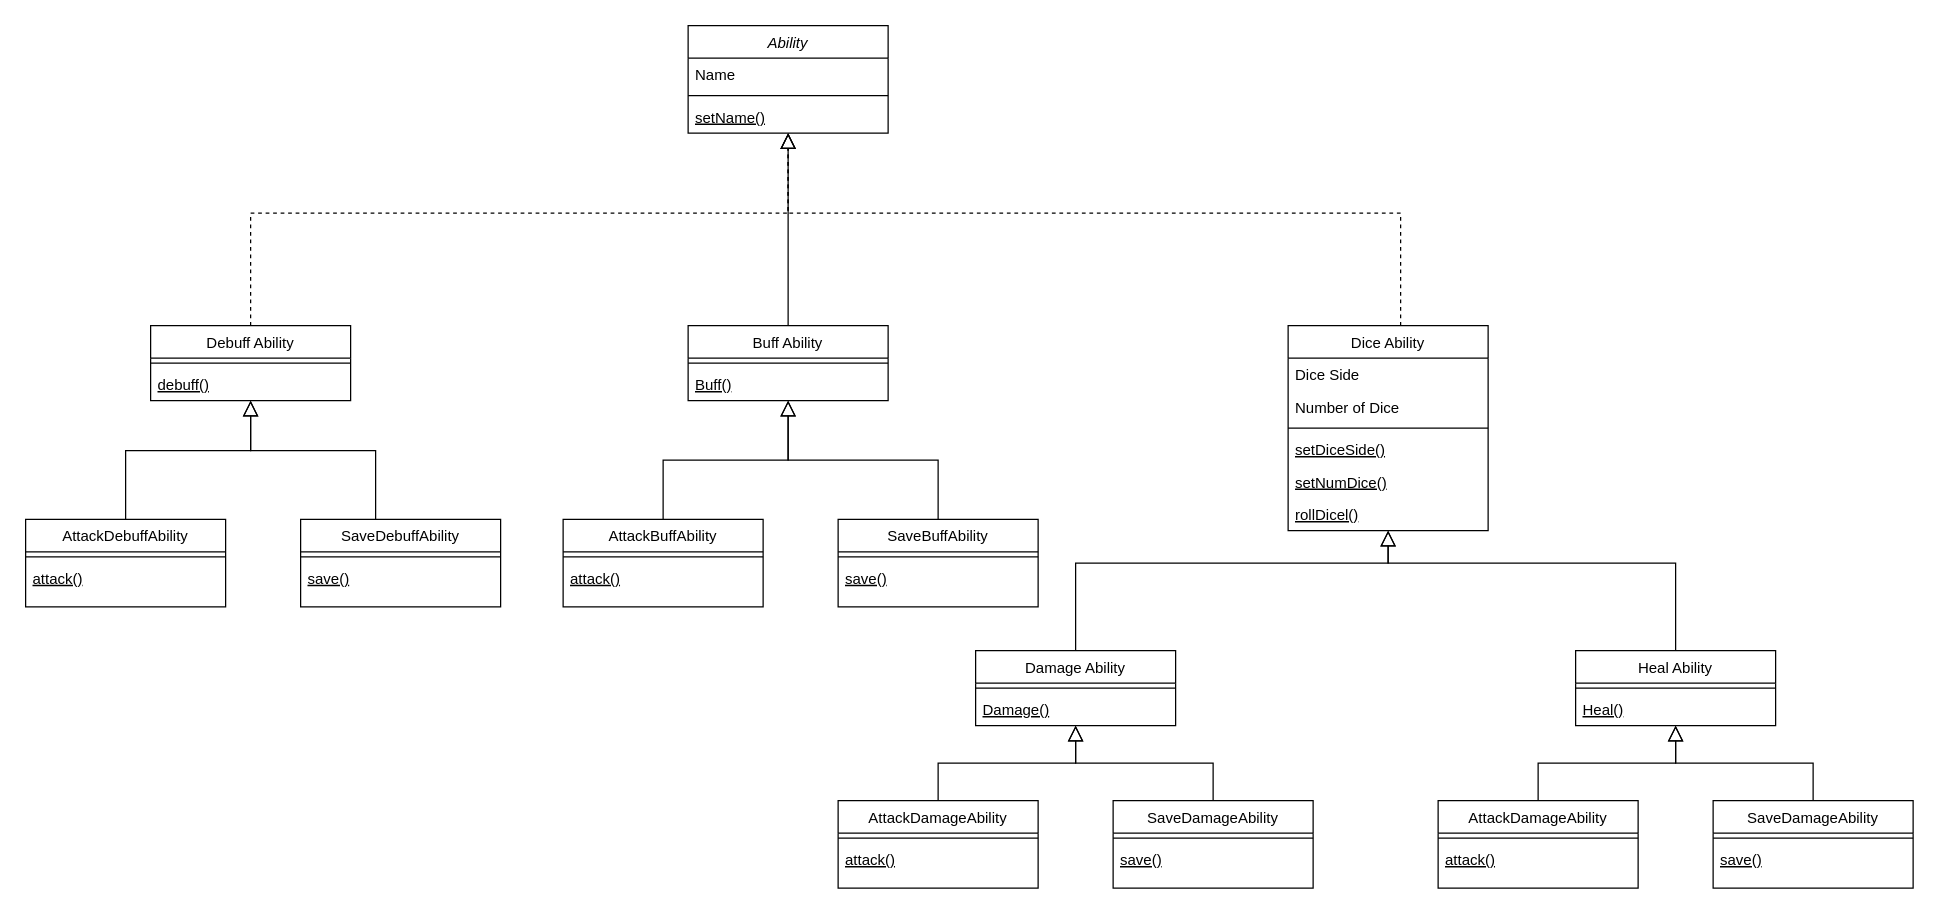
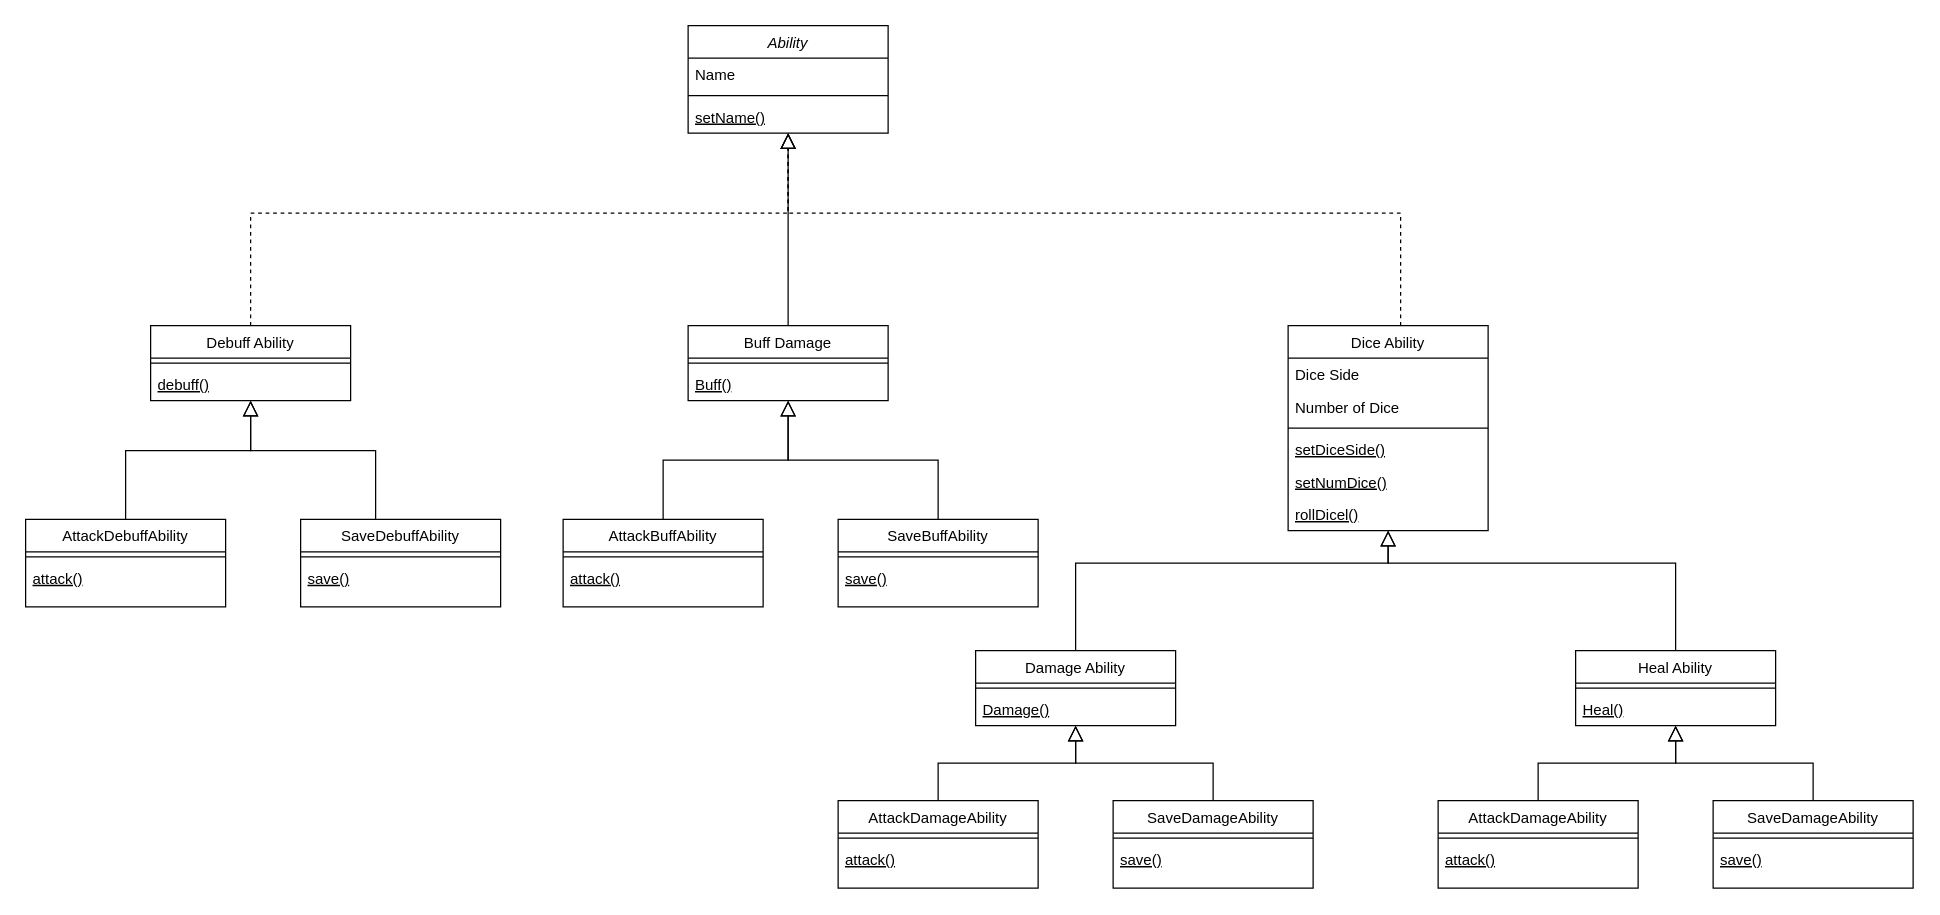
(788, 343) -> (788, 343)
